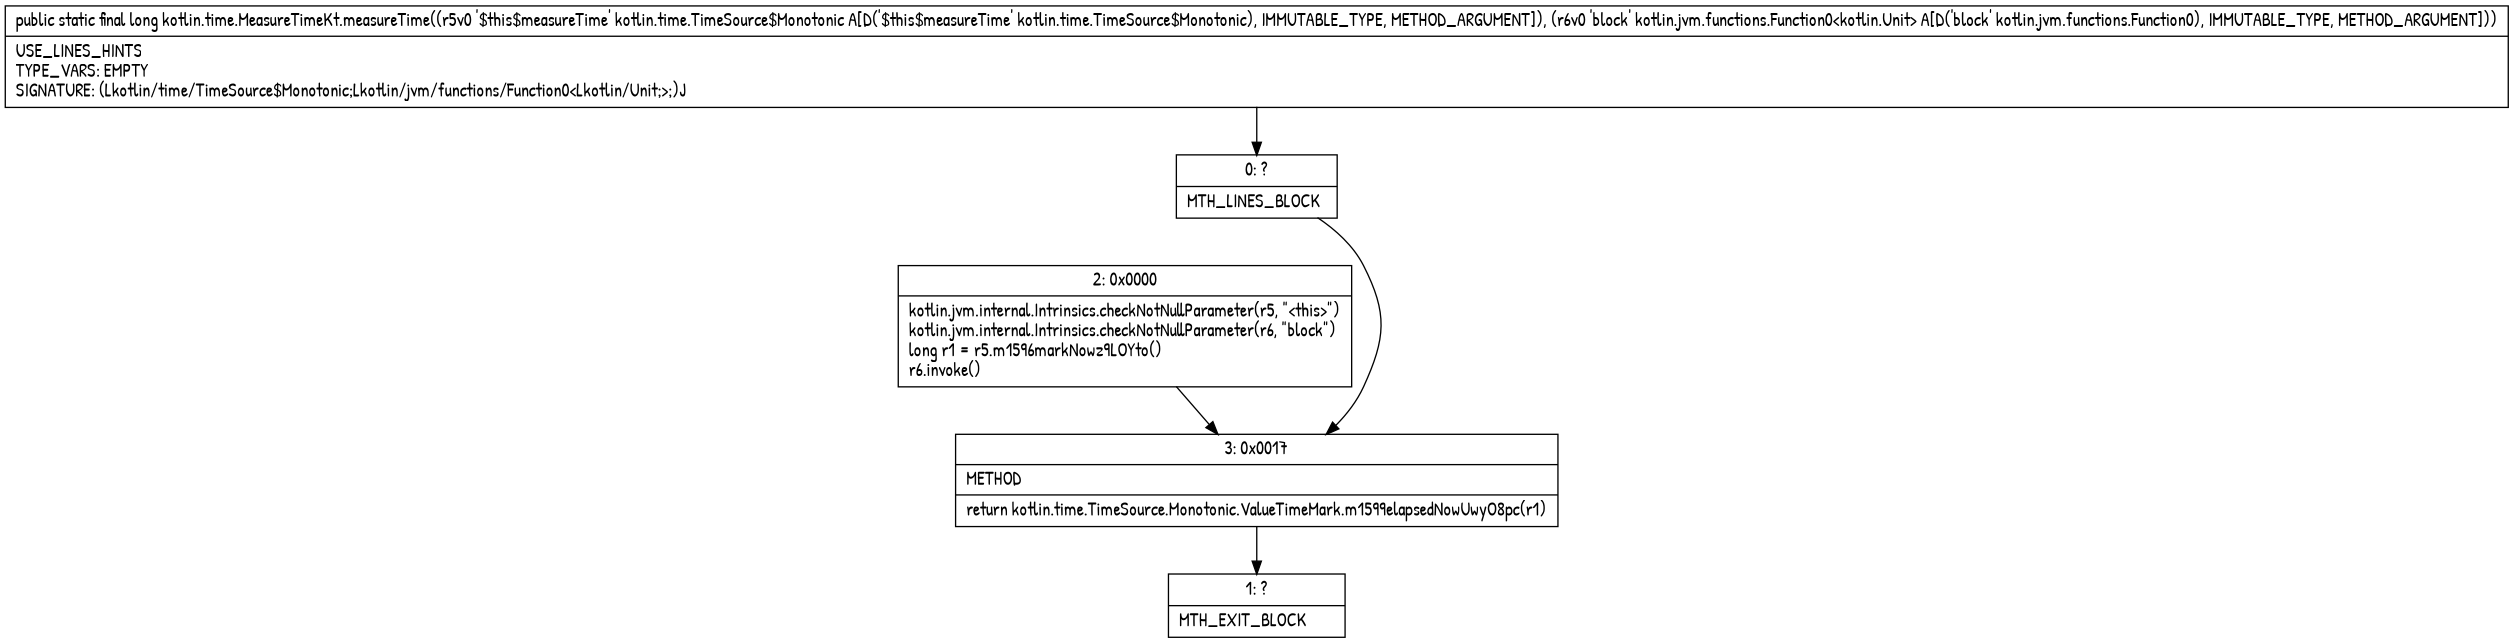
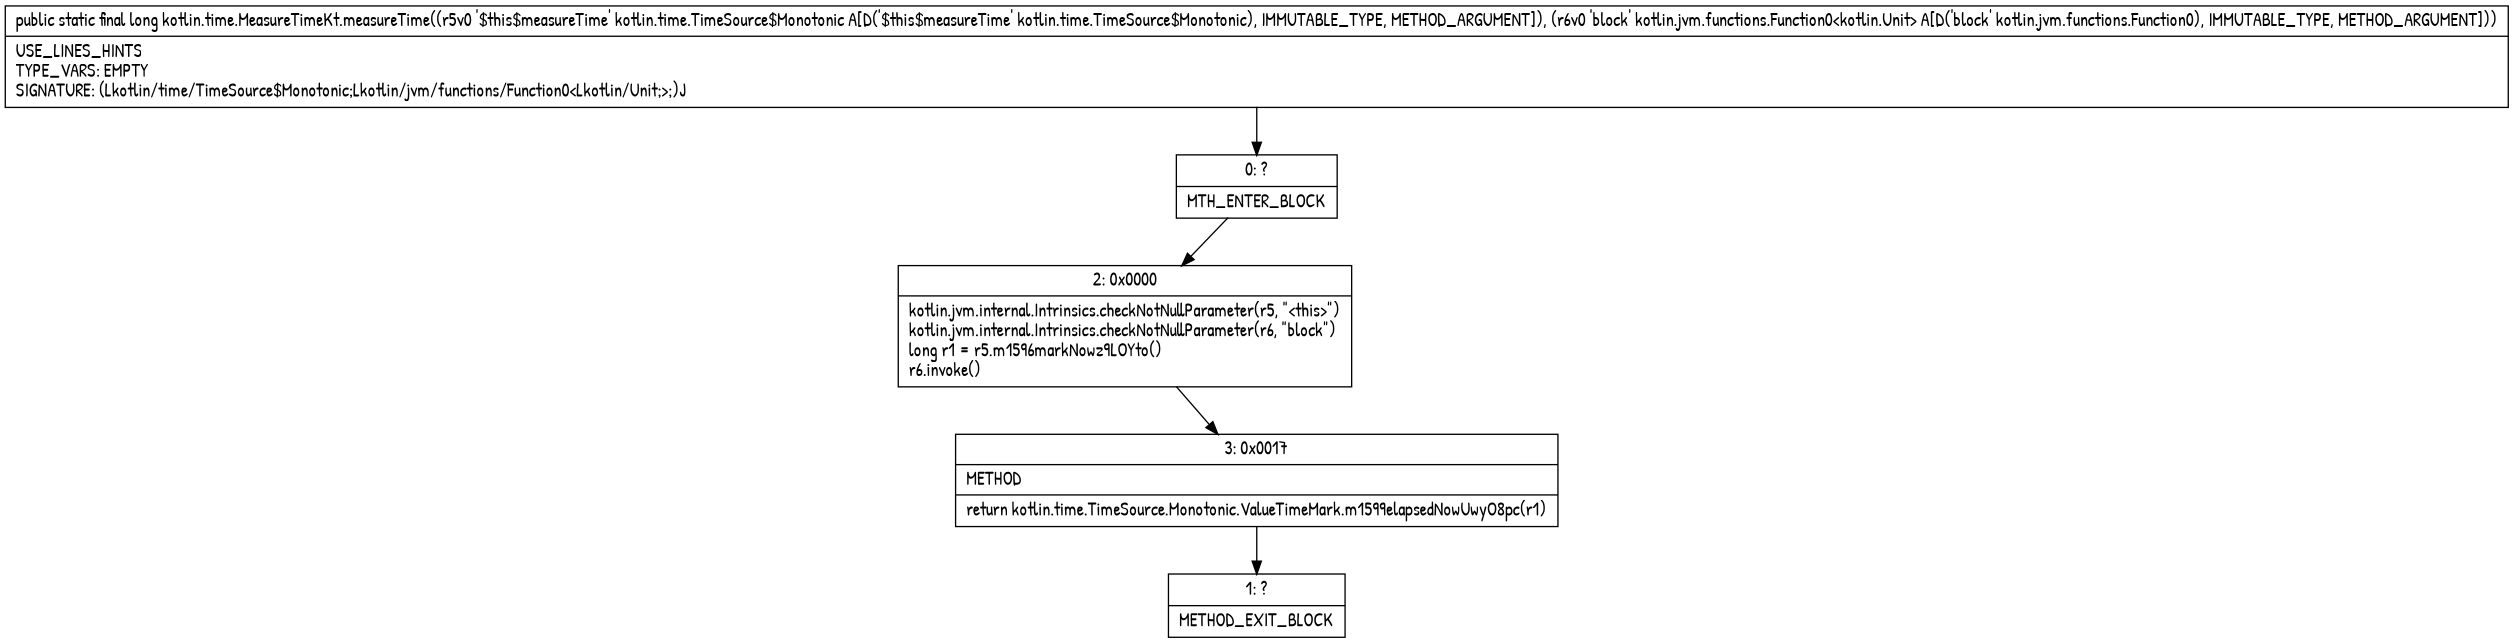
(1254, 202) -> (1257, 202)
(1380, 316) -> (1210, 237)
(1243, 621) -> (1257, 621)
